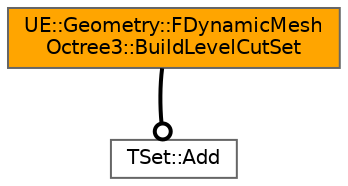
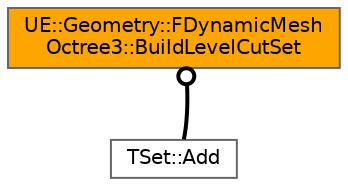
(160, 96) -> (187, 112)
